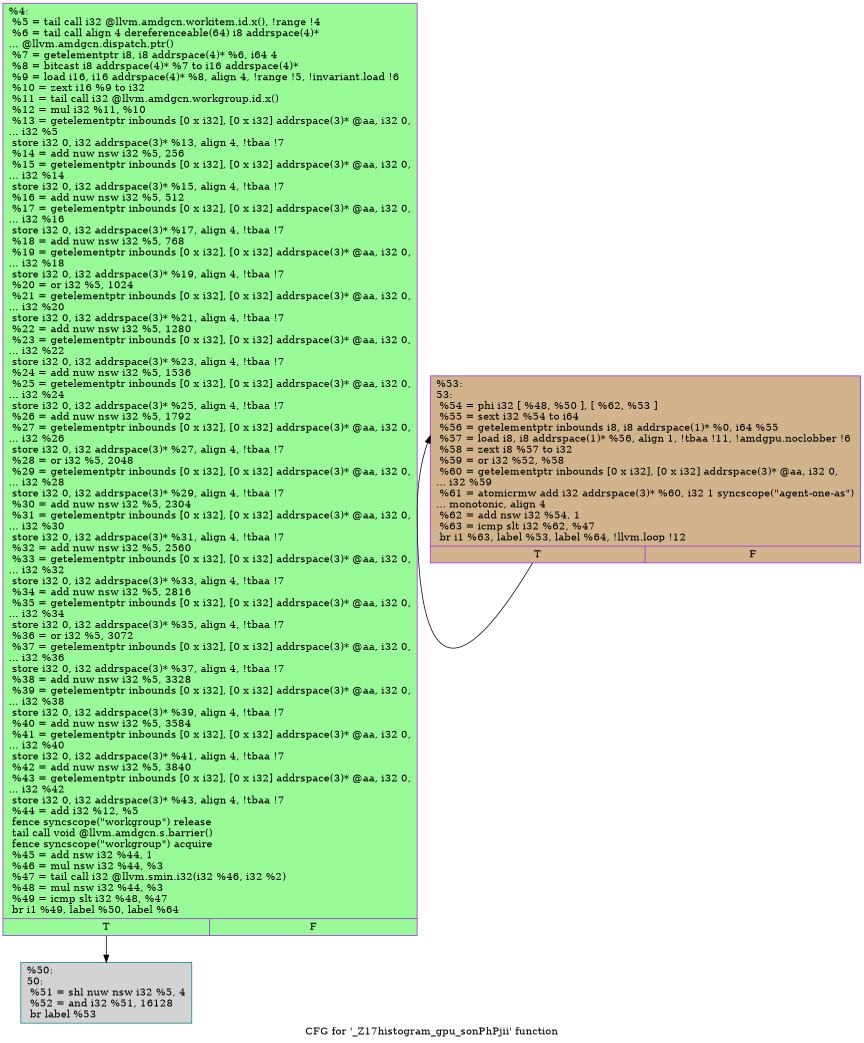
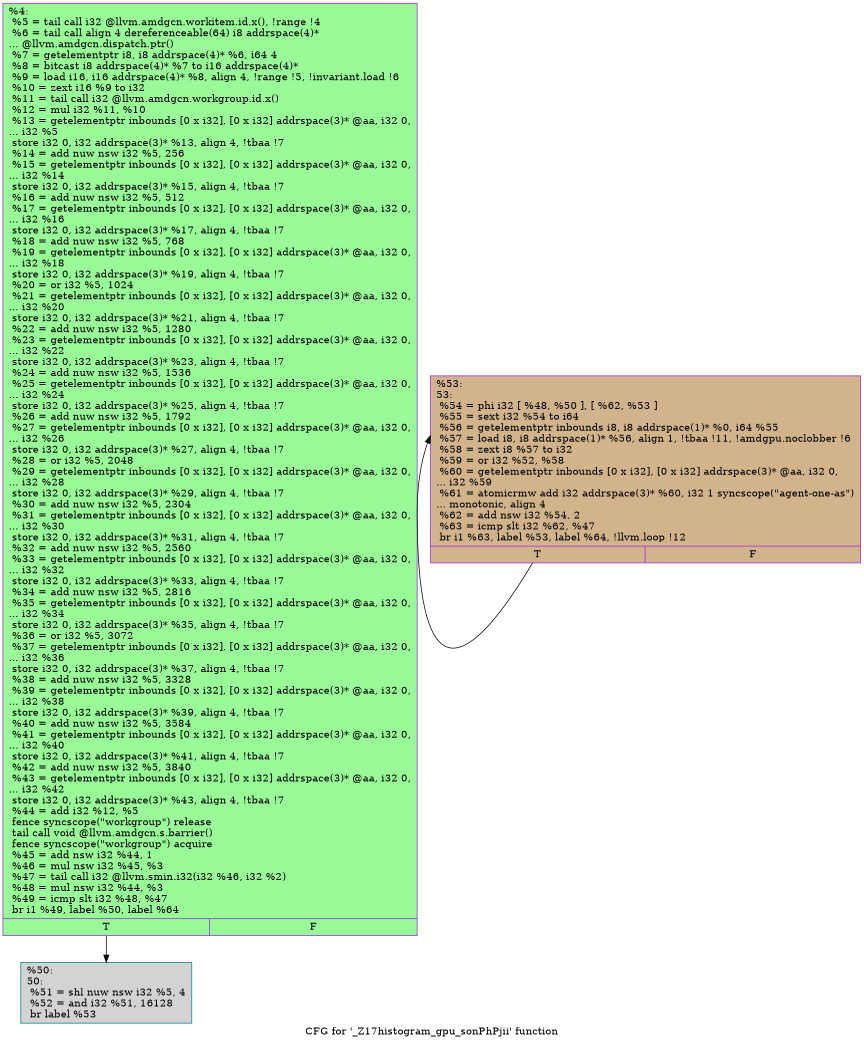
(508, 515) -> (508, 515)
(86, 866) -> (86, 866)
